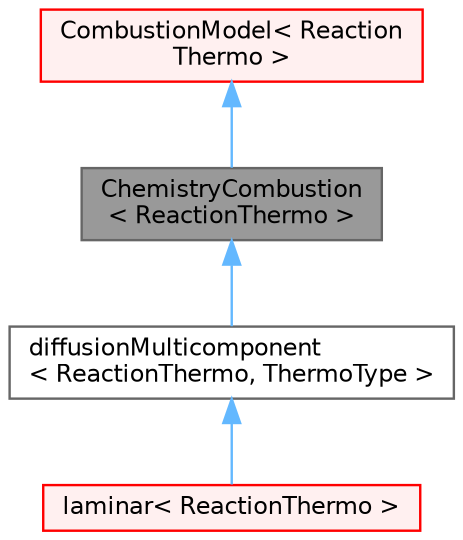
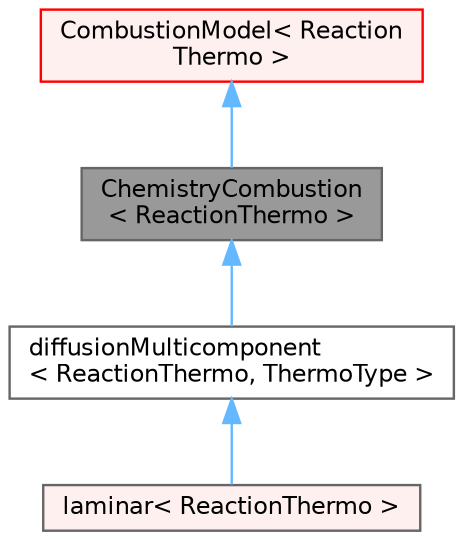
(232, 508) -> (232, 508)
